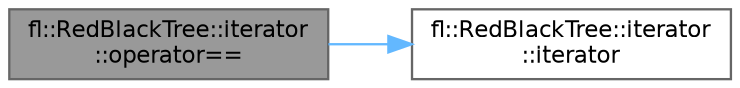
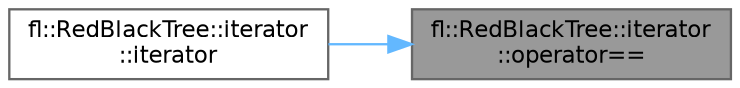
(358, 44) -> (358, 44)
